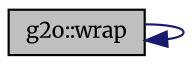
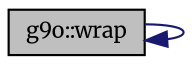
(77, 32) -> (77, 32)
